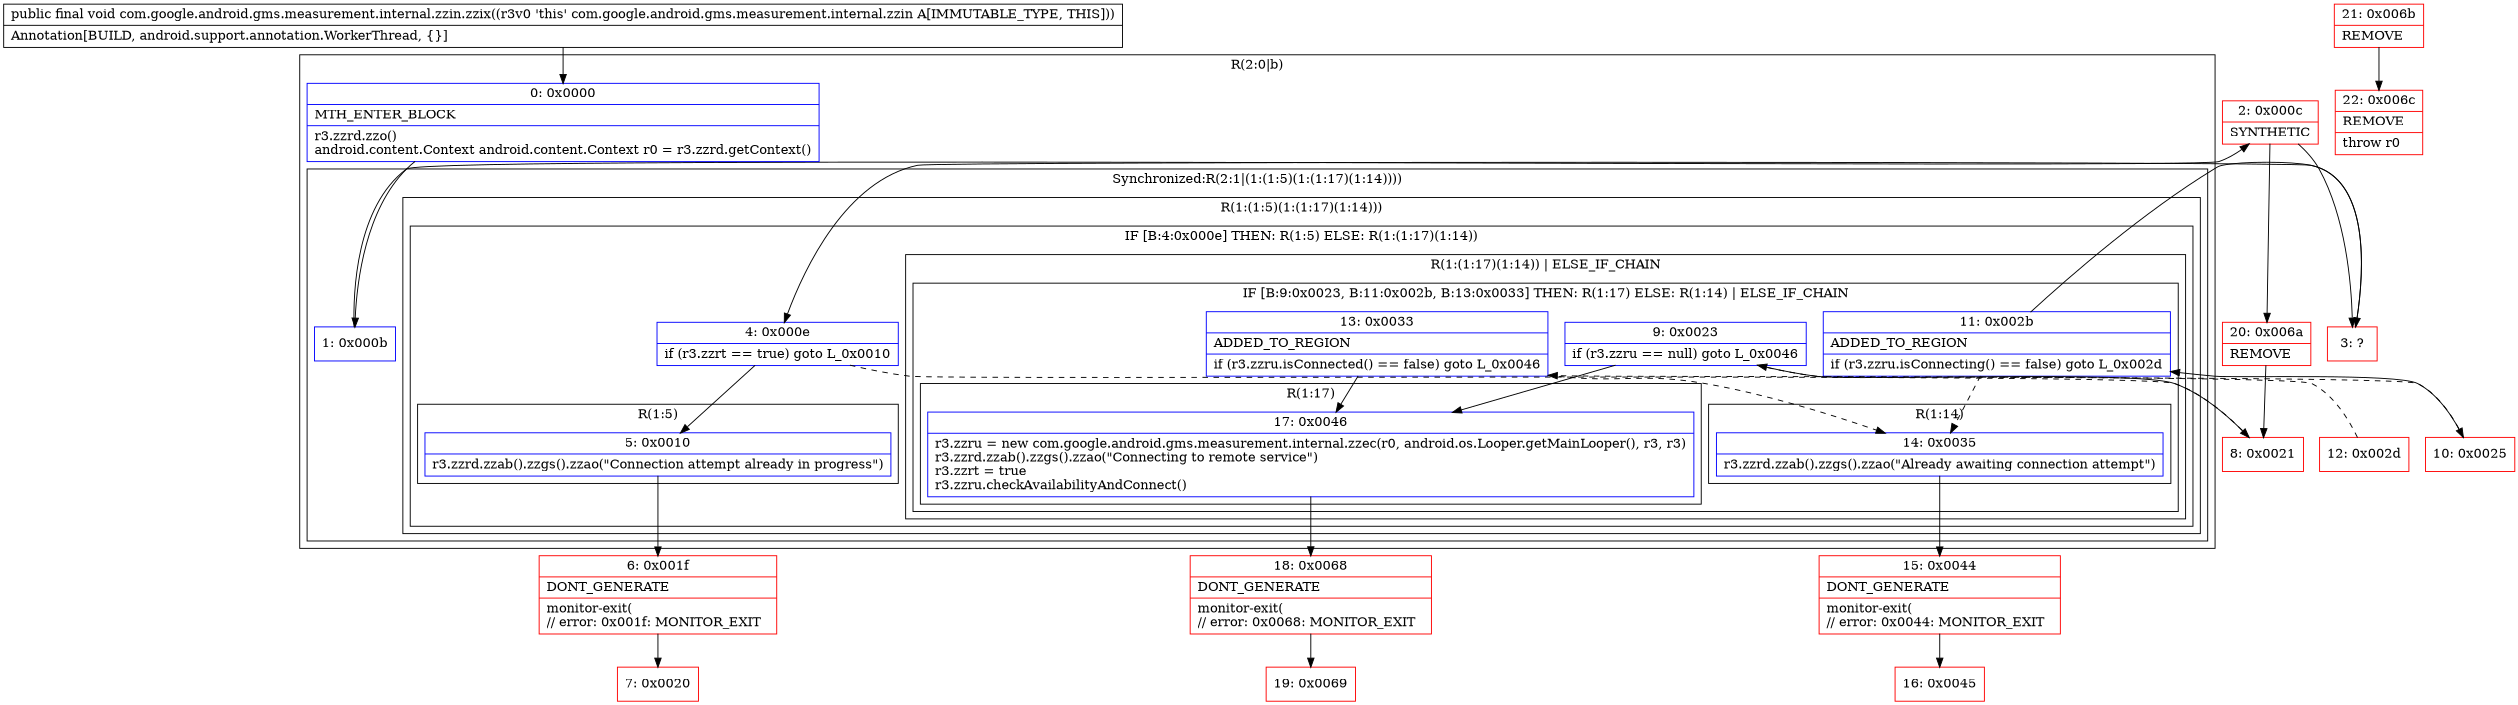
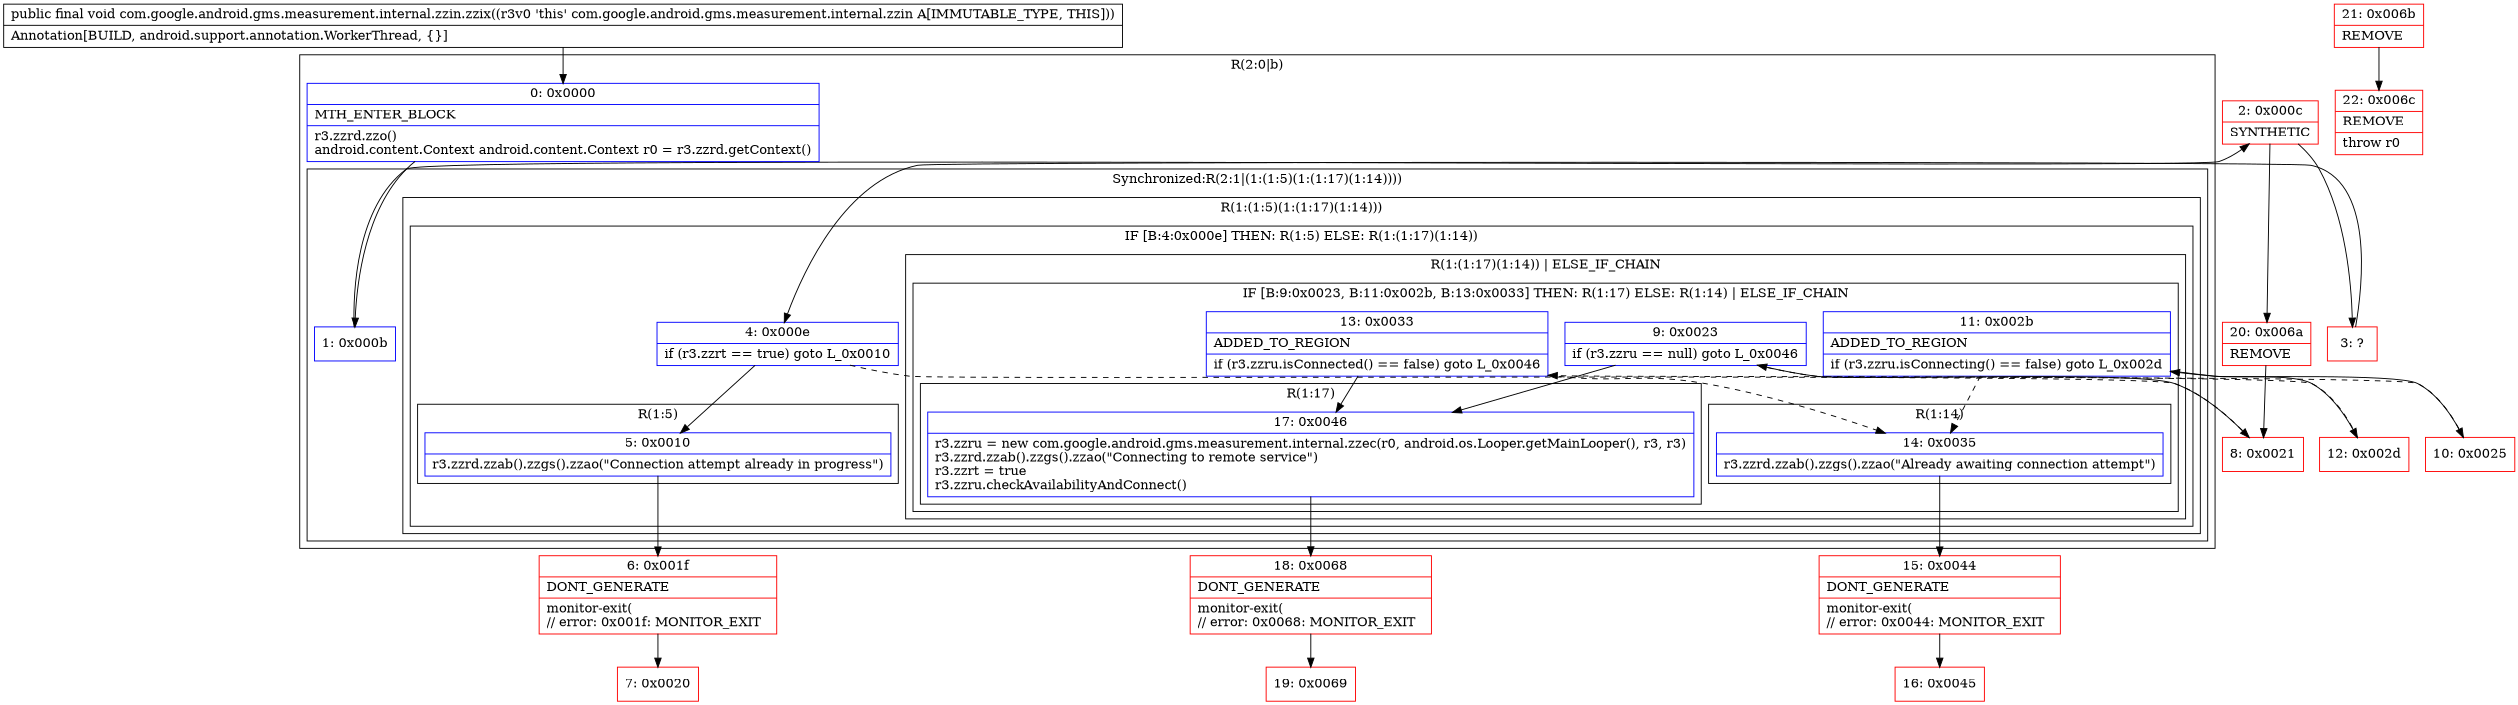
(2199, 179) -> (2273, 377)
